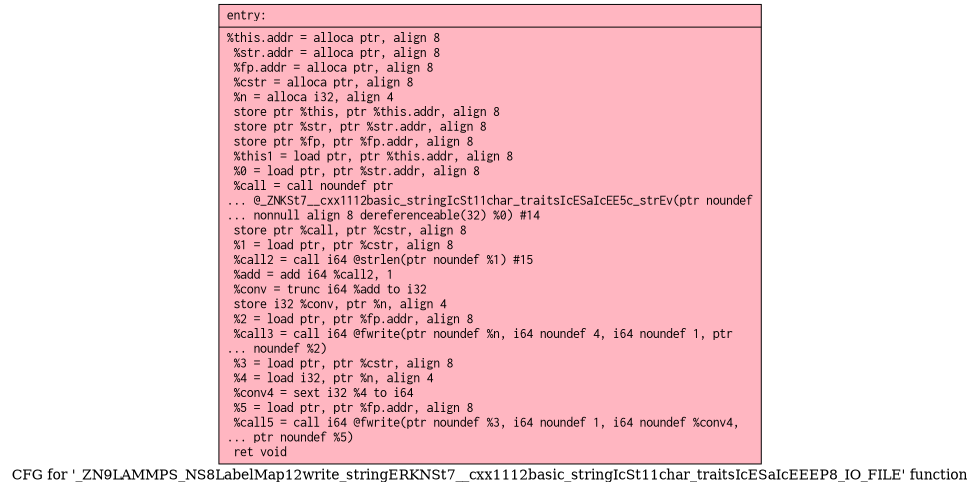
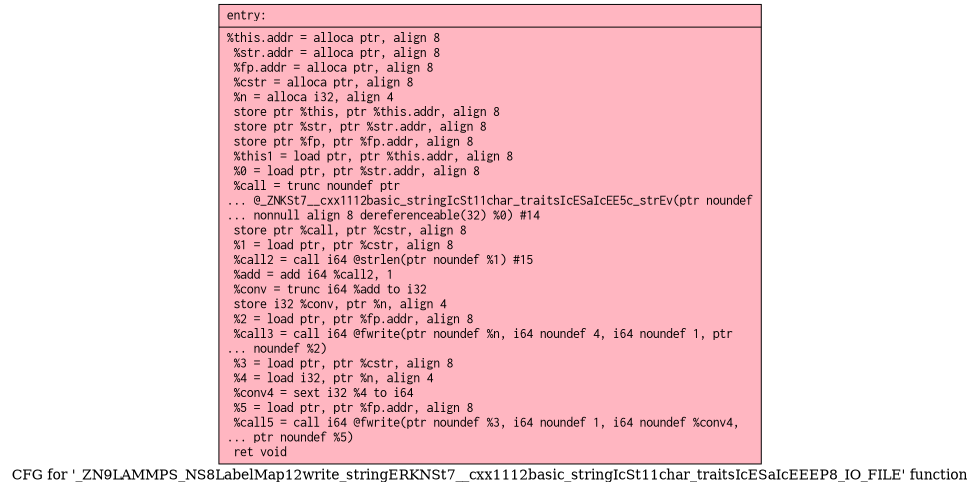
(310, 186) -> (314, 186)
